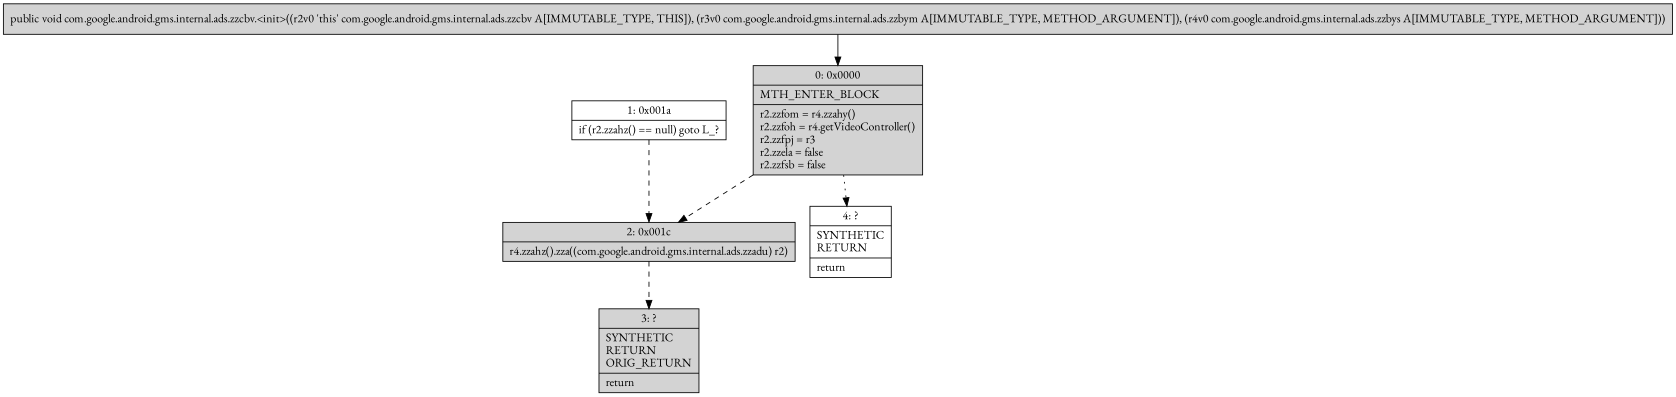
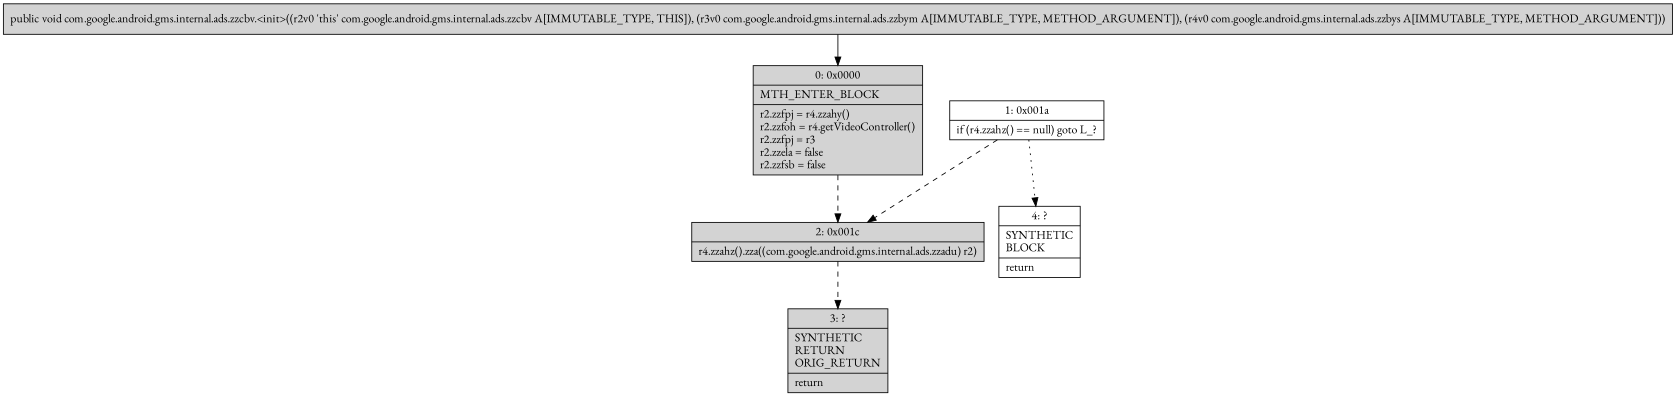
(808, 114) -> (805, 114)
(649, 130) -> (1027, 130)
(845, 186) -> (1032, 169)
(842, 248) -> (1026, 248)
